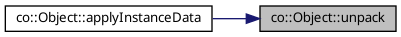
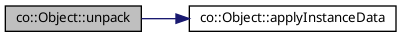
(229, 19) -> (159, 19)
